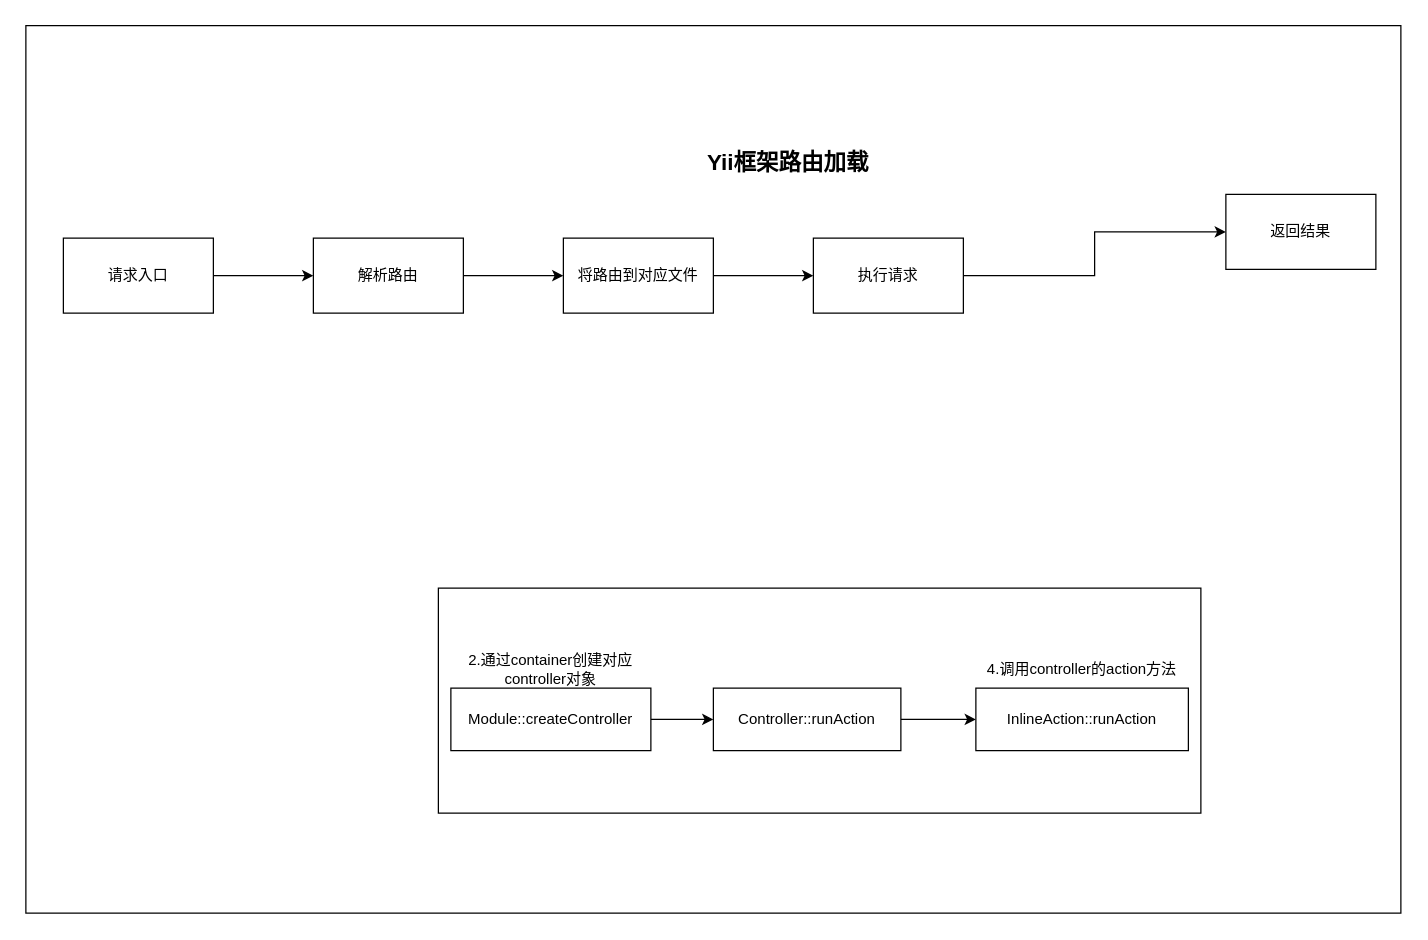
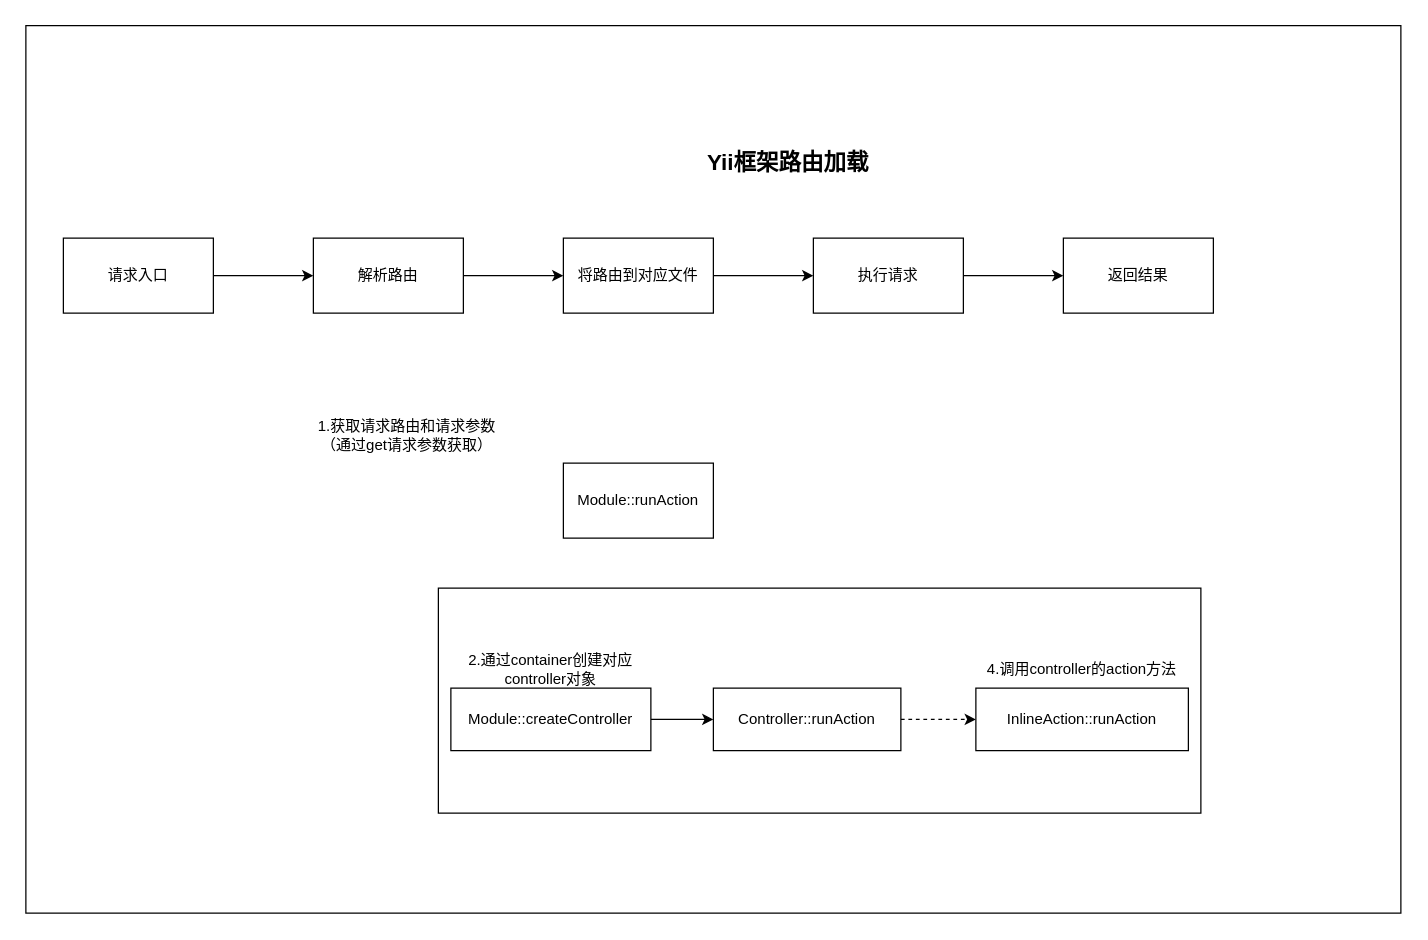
(1301, 232) -> (1138, 276)
none -> (407, 435)
none -> (638, 501)
(935, 719) -> (935, 719)
